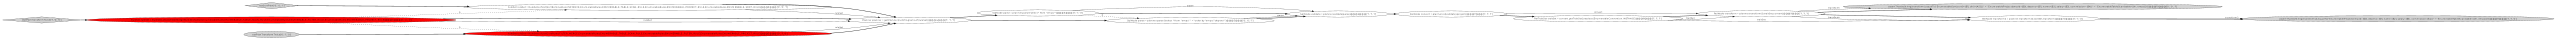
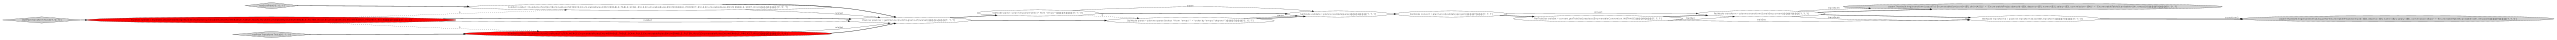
(272, 35) -> (272, 35)
